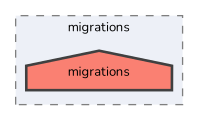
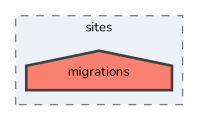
(99, 28) -> (99, 28)
